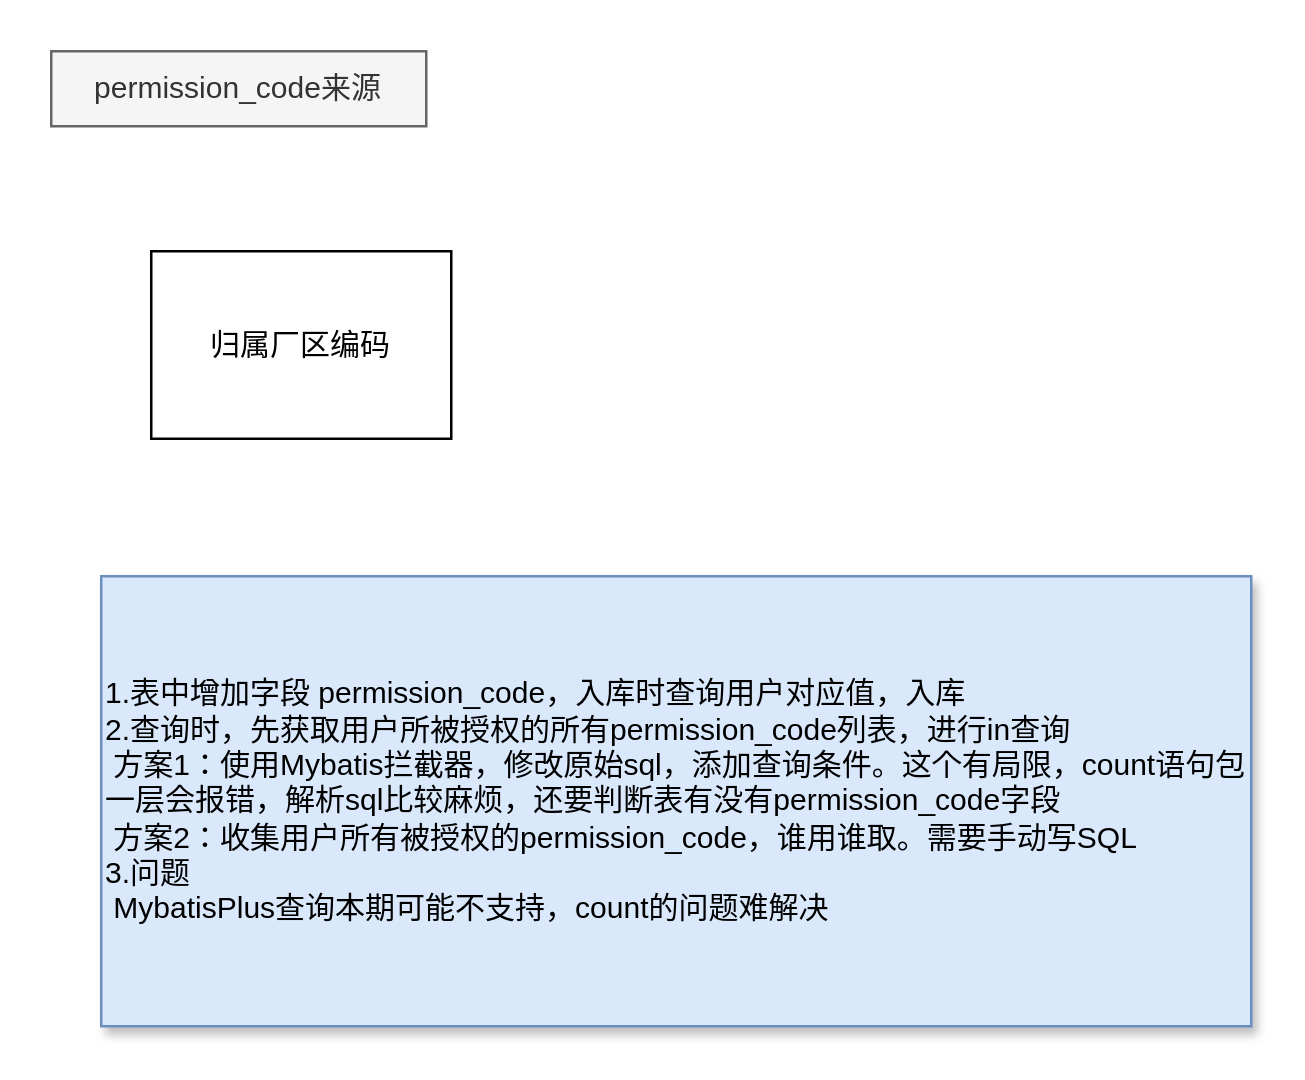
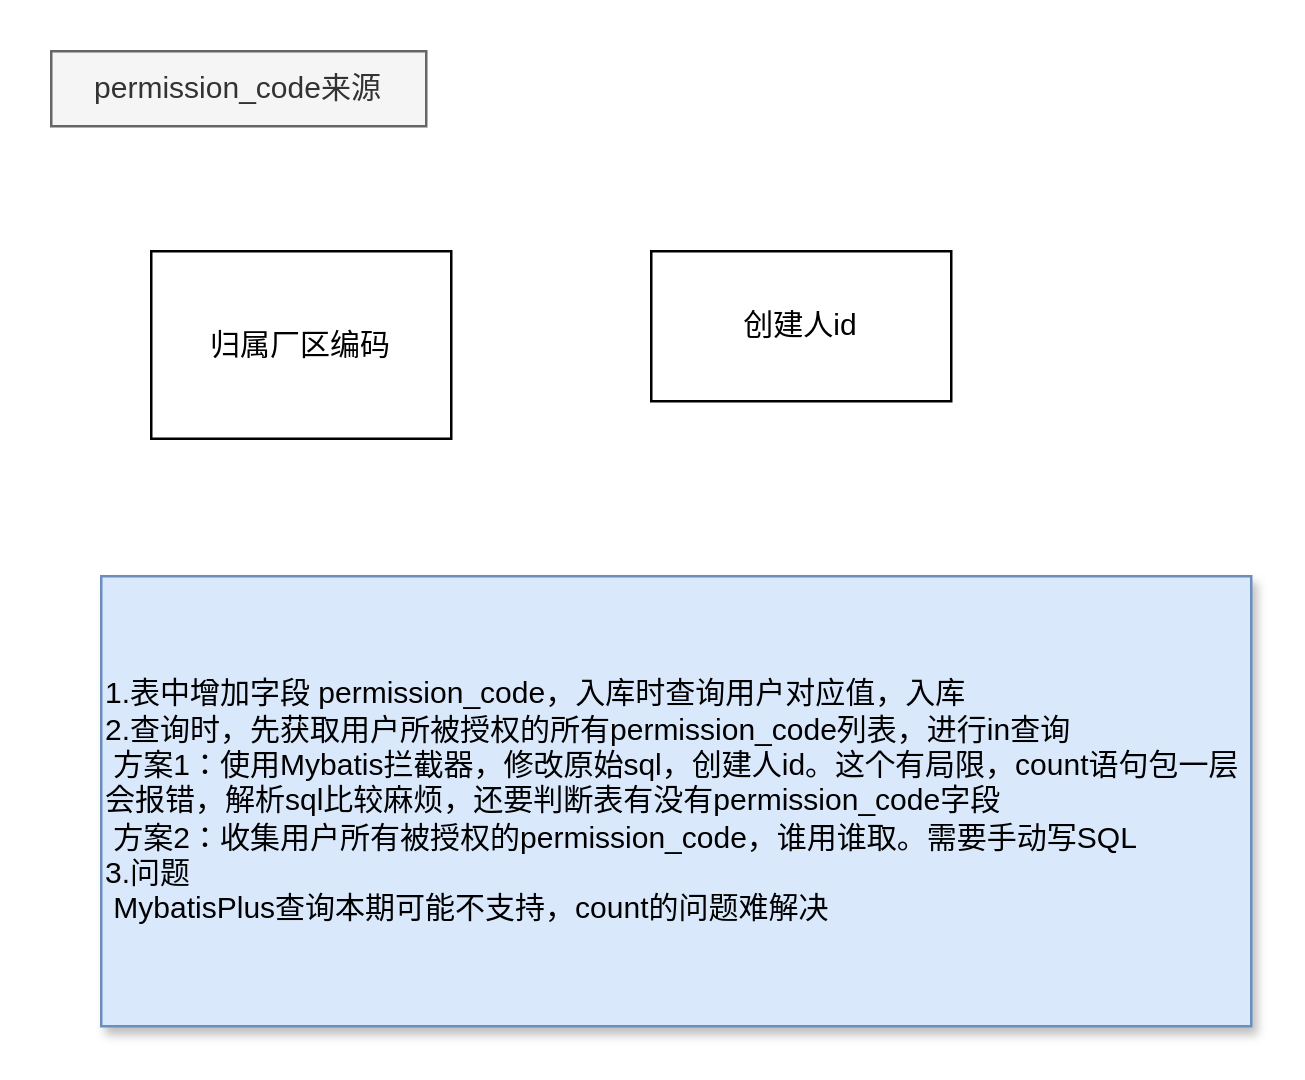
none -> (801, 326)
(679, 801) -> (679, 801)
